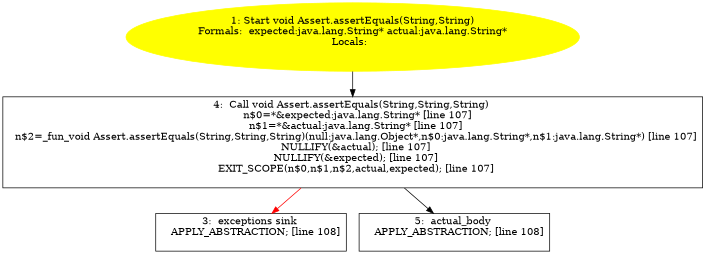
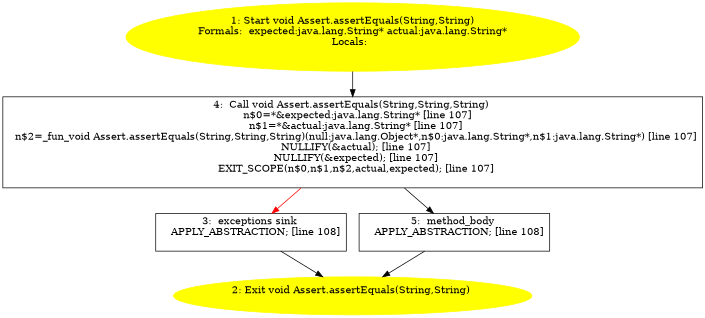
(454, 232) -> (454, 232)
none -> (353, 296)
